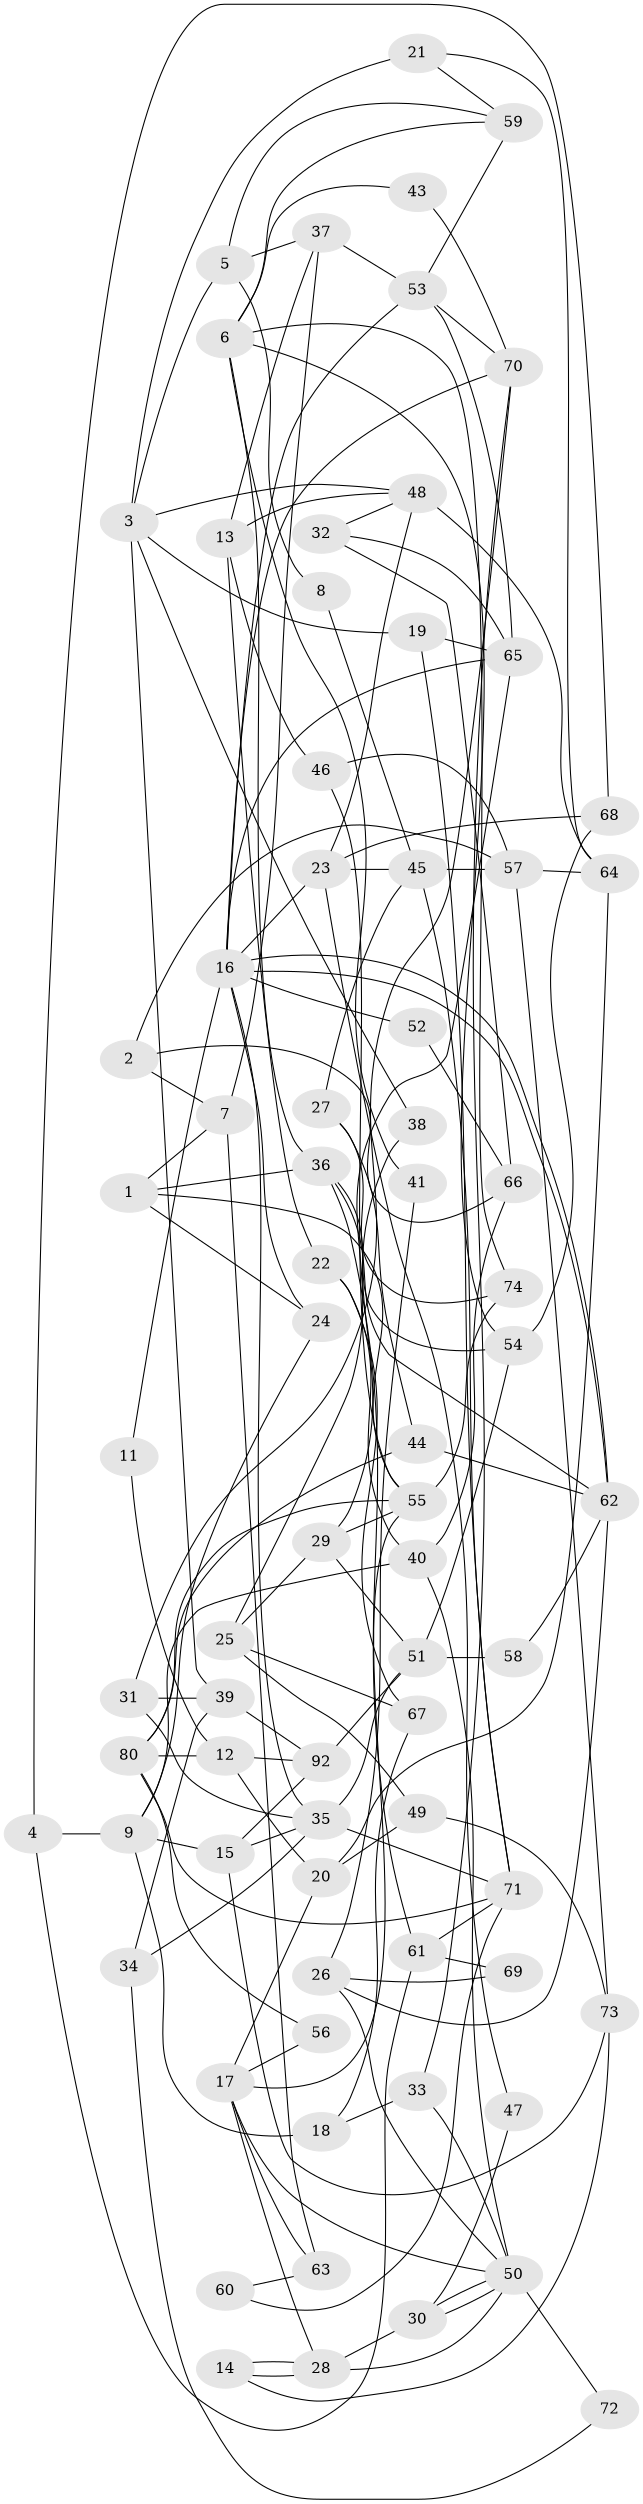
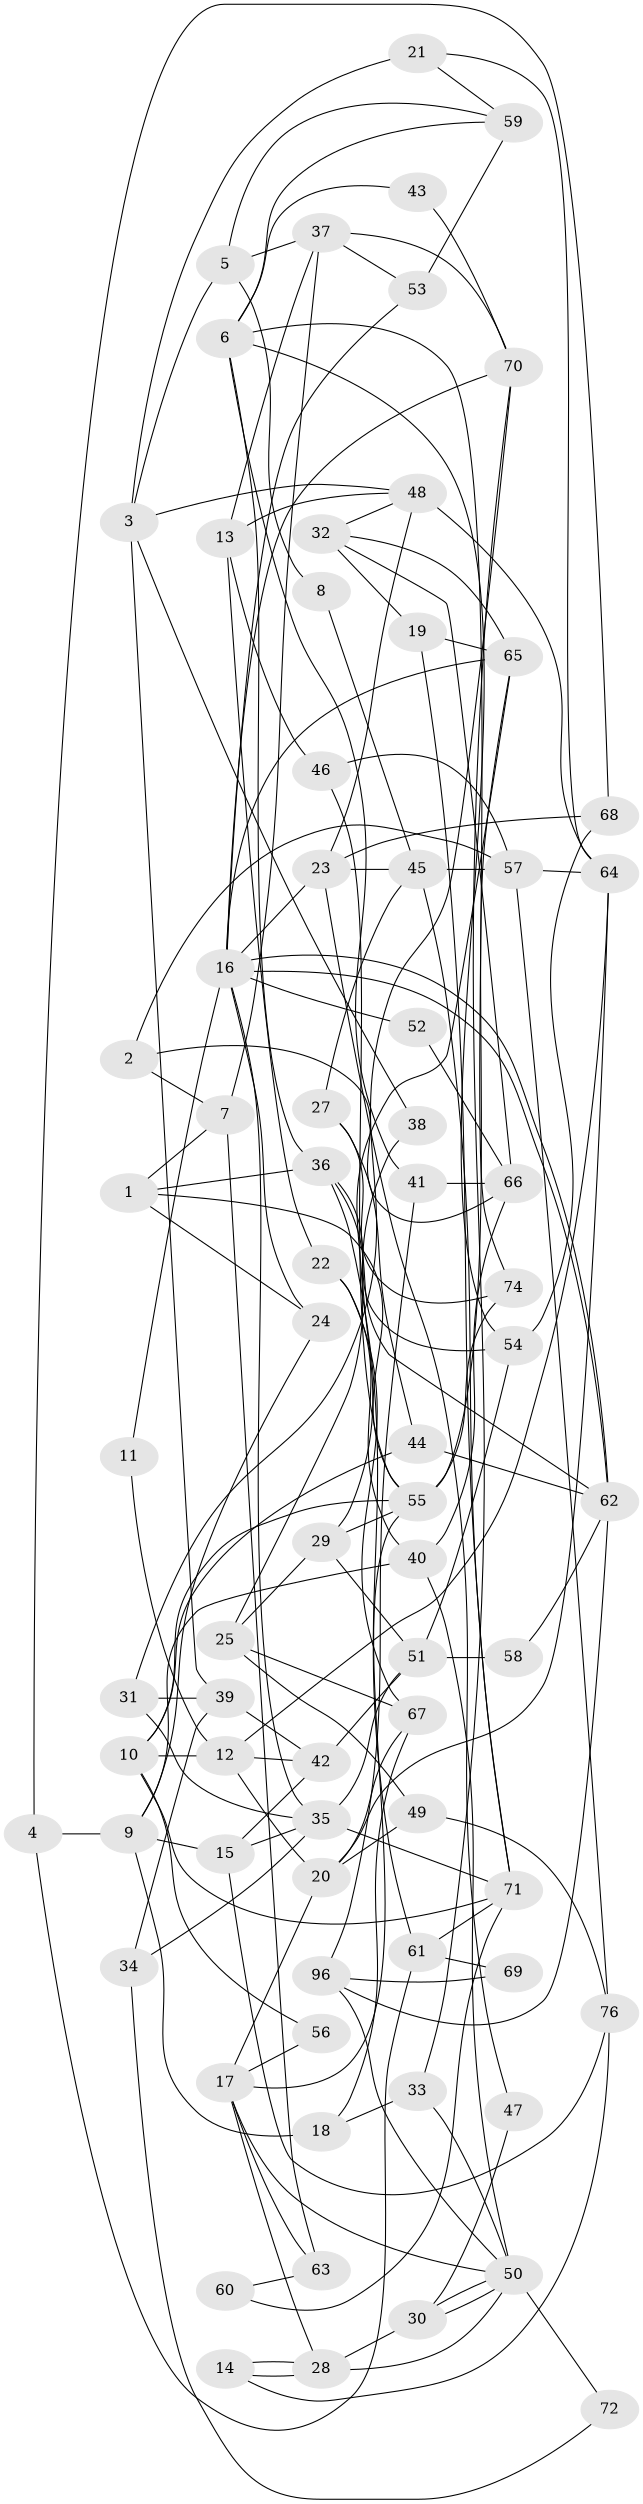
(466, 329) -> (449, 263)
(491, 467) -> (481, 1084)
(272, 613) -> (370, 583)
none -> (456, 1183)
none -> (542, 1376)
(129, 1756) -> (129, 1756)
(321, 1762) -> (321, 1762)
none -> (371, 1797)
(321, 1976) -> (321, 1976)
(610, 2013) -> (610, 2013)
